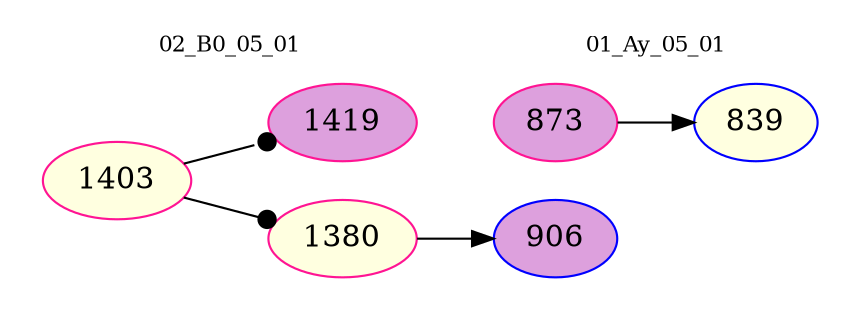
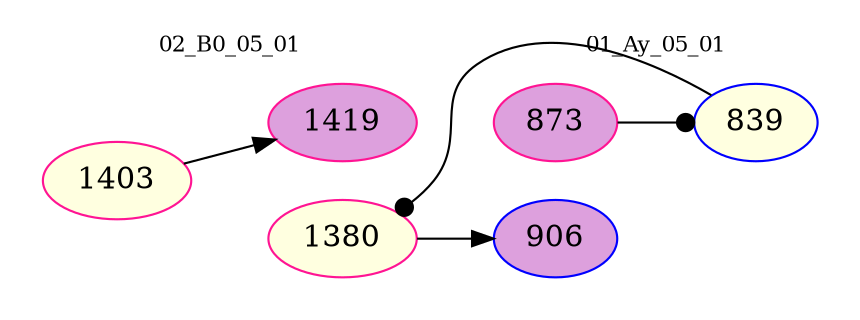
(647, 123) -> (647, 123)
(219, 154) -> (219, 154)
(221, 207) -> (518, 47)
